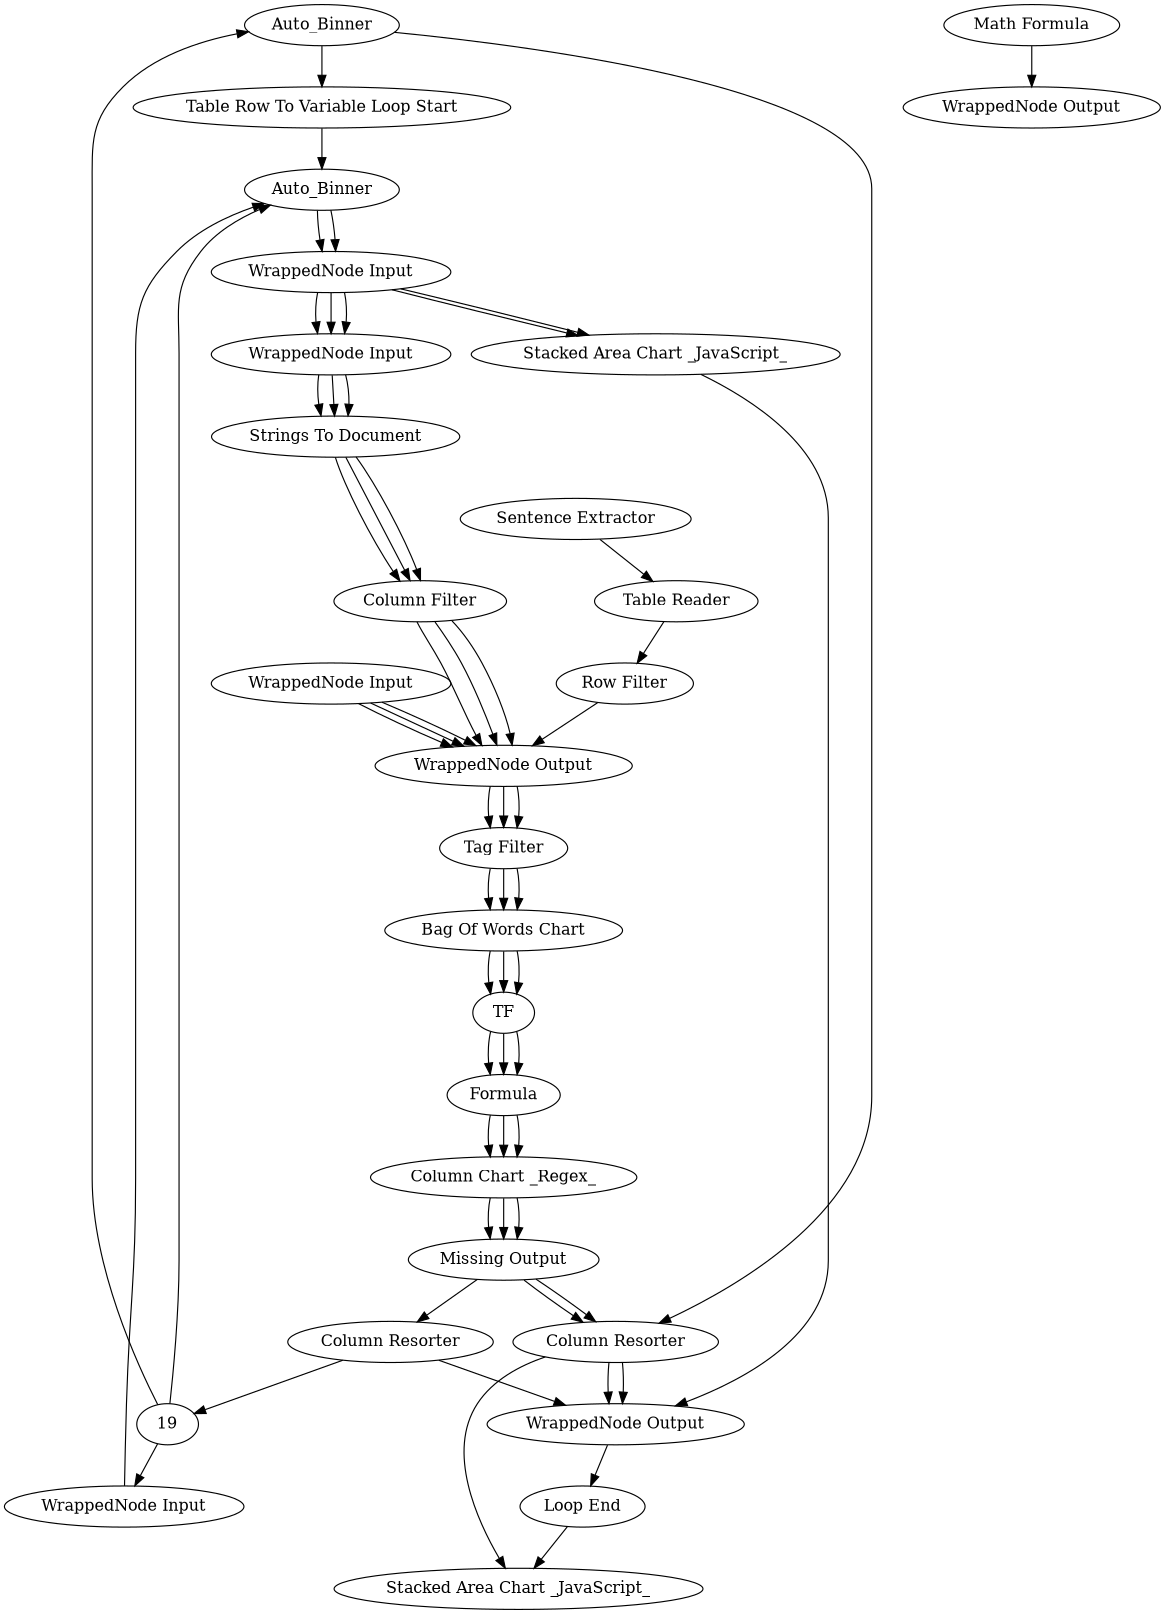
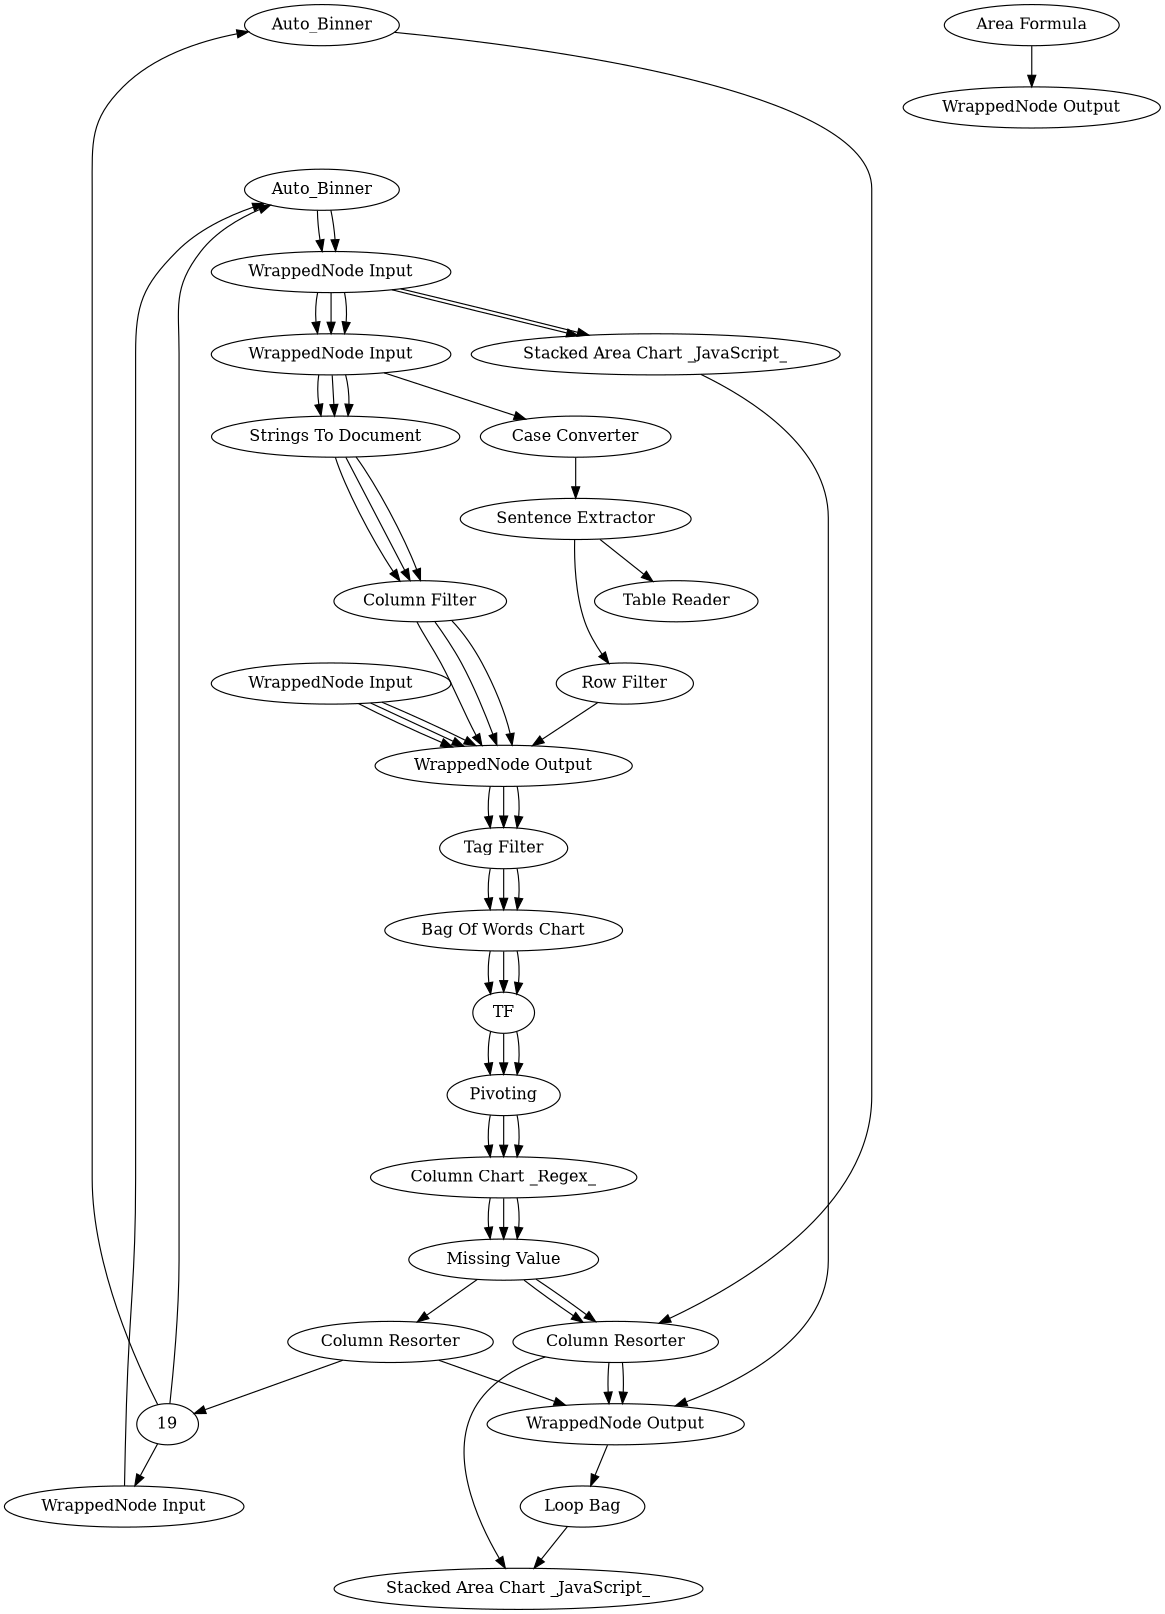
(1032, 25) -> (1032, 25)
(322, 107) -> none
none -> (576, 437)
(654, 638) -> (579, 599)
(504, 1095) -> (504, 1095)
(504, 1260) -> (504, 1260)
(583, 1507) -> (583, 1507)
